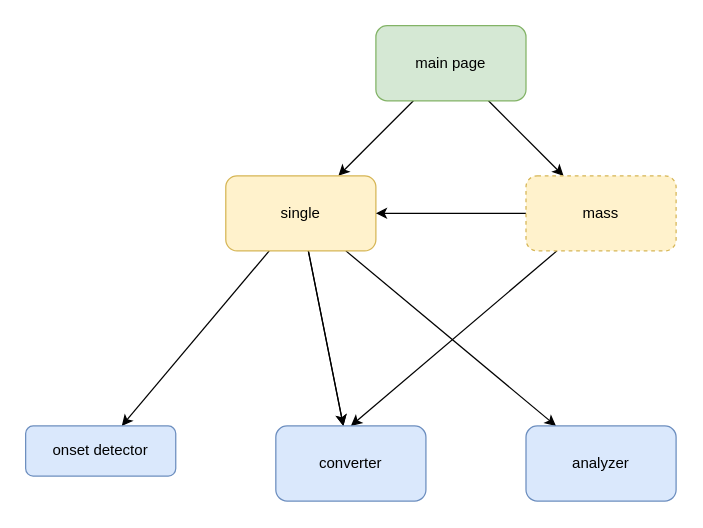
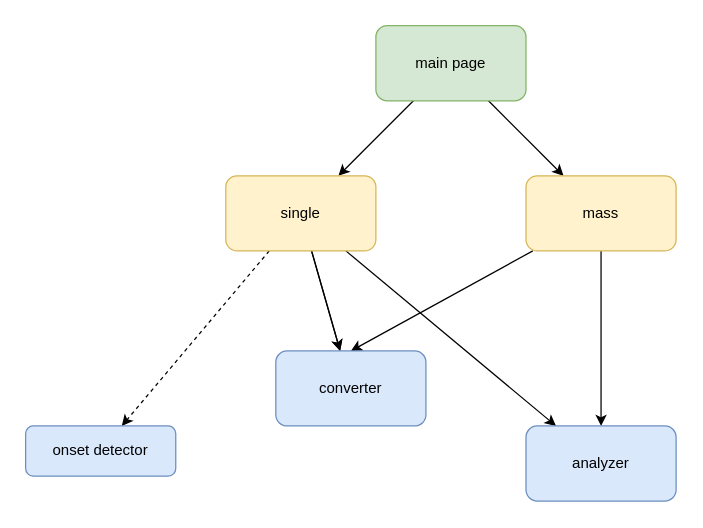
(455, 213) -> (601, 334)
(601, 213) -> (601, 213)
(198, 335) -> (198, 335)
(351, 463) -> (351, 388)
